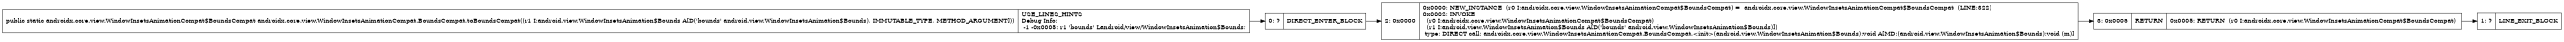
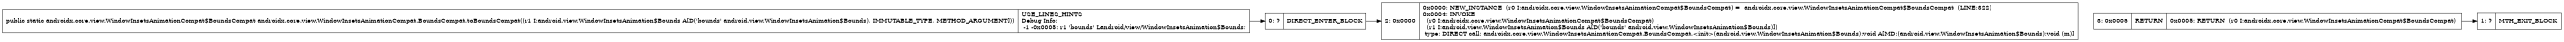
(1451, 14) -> (1451, 14)
(2084, 21) -> none
(2528, 21) -> (2528, 21)
